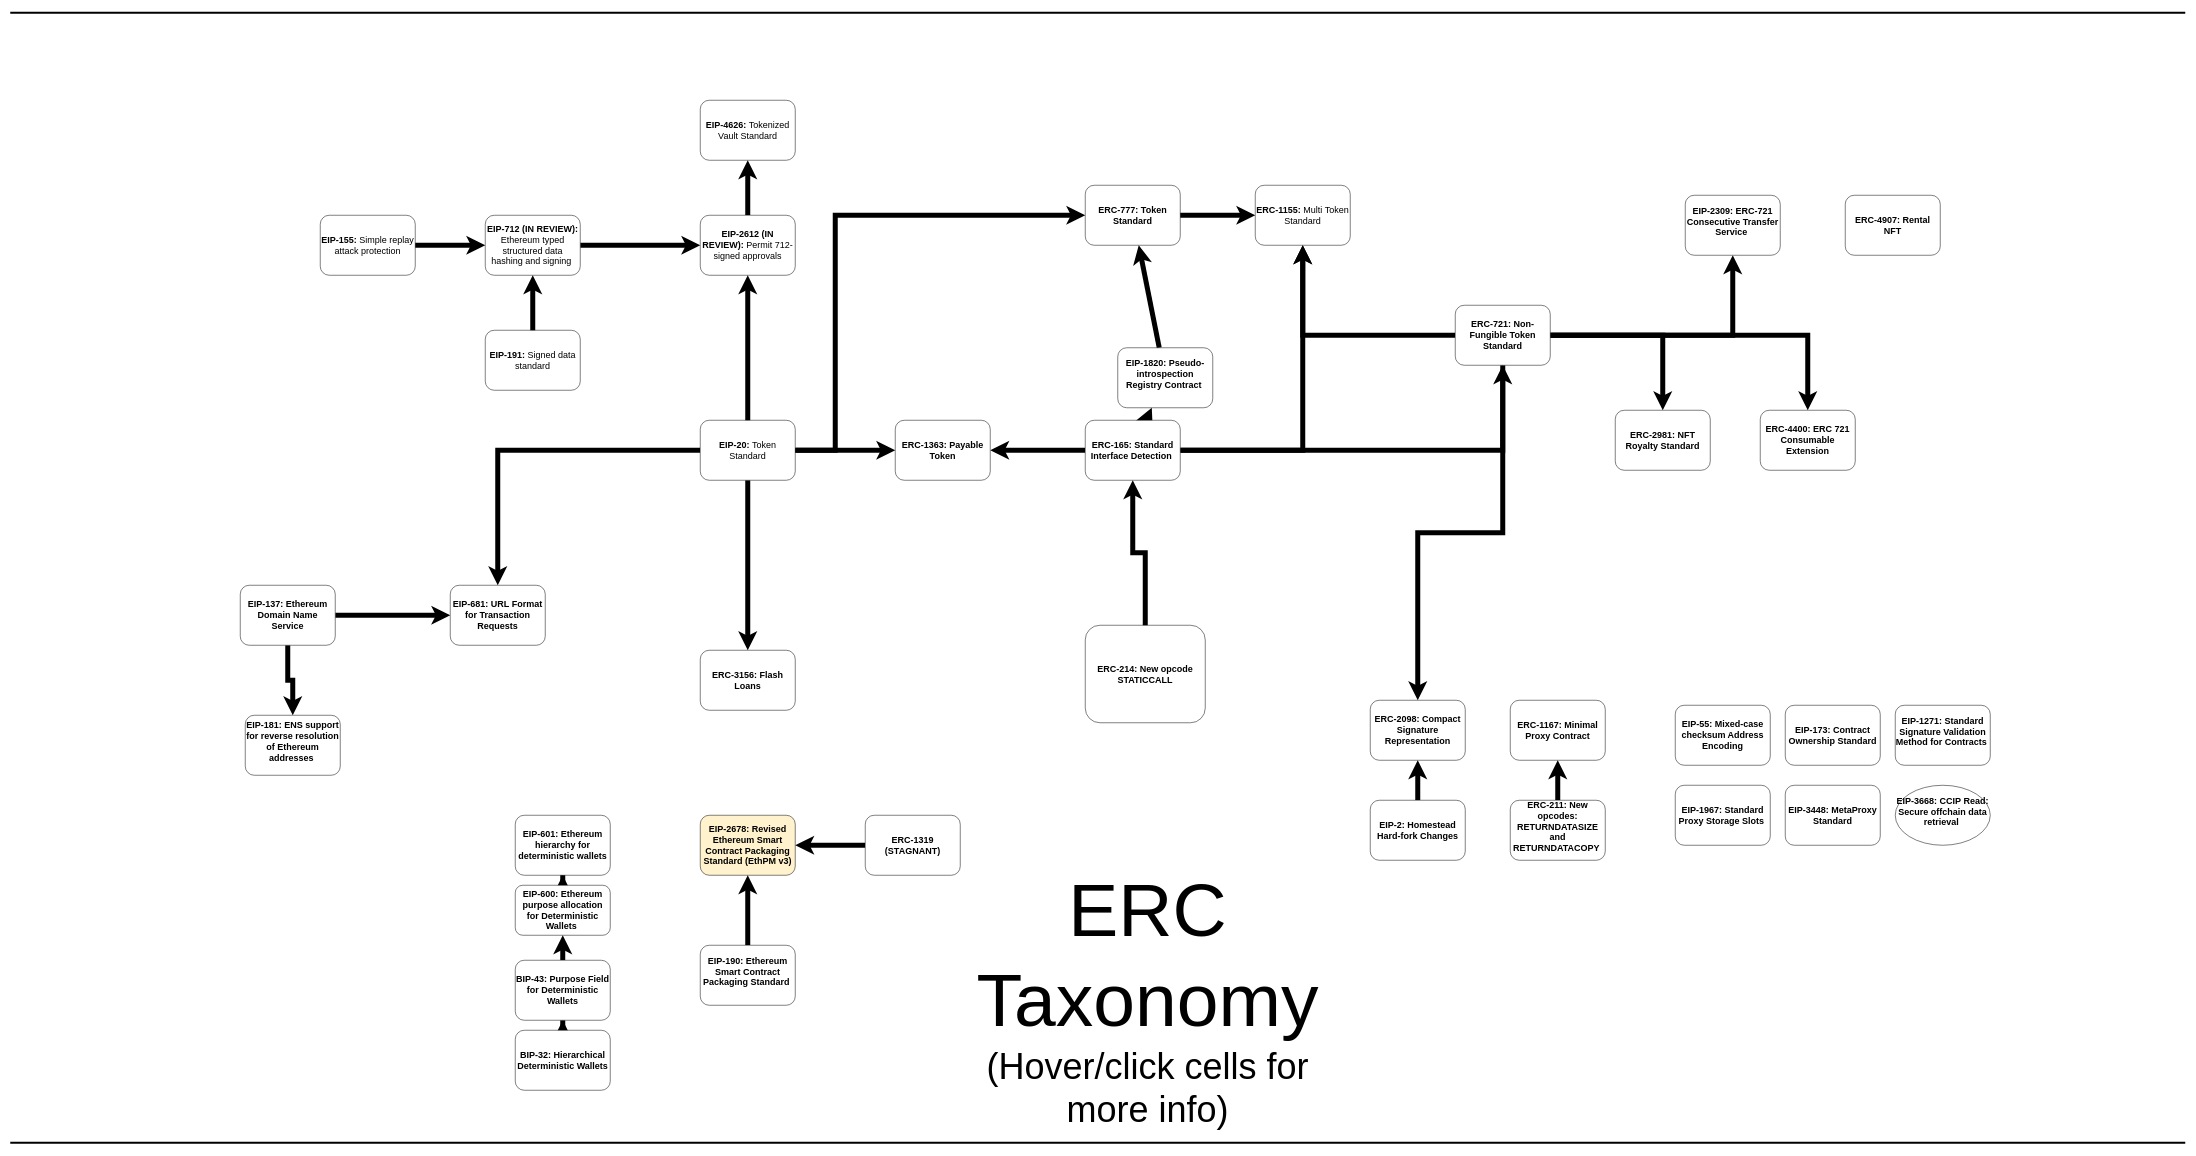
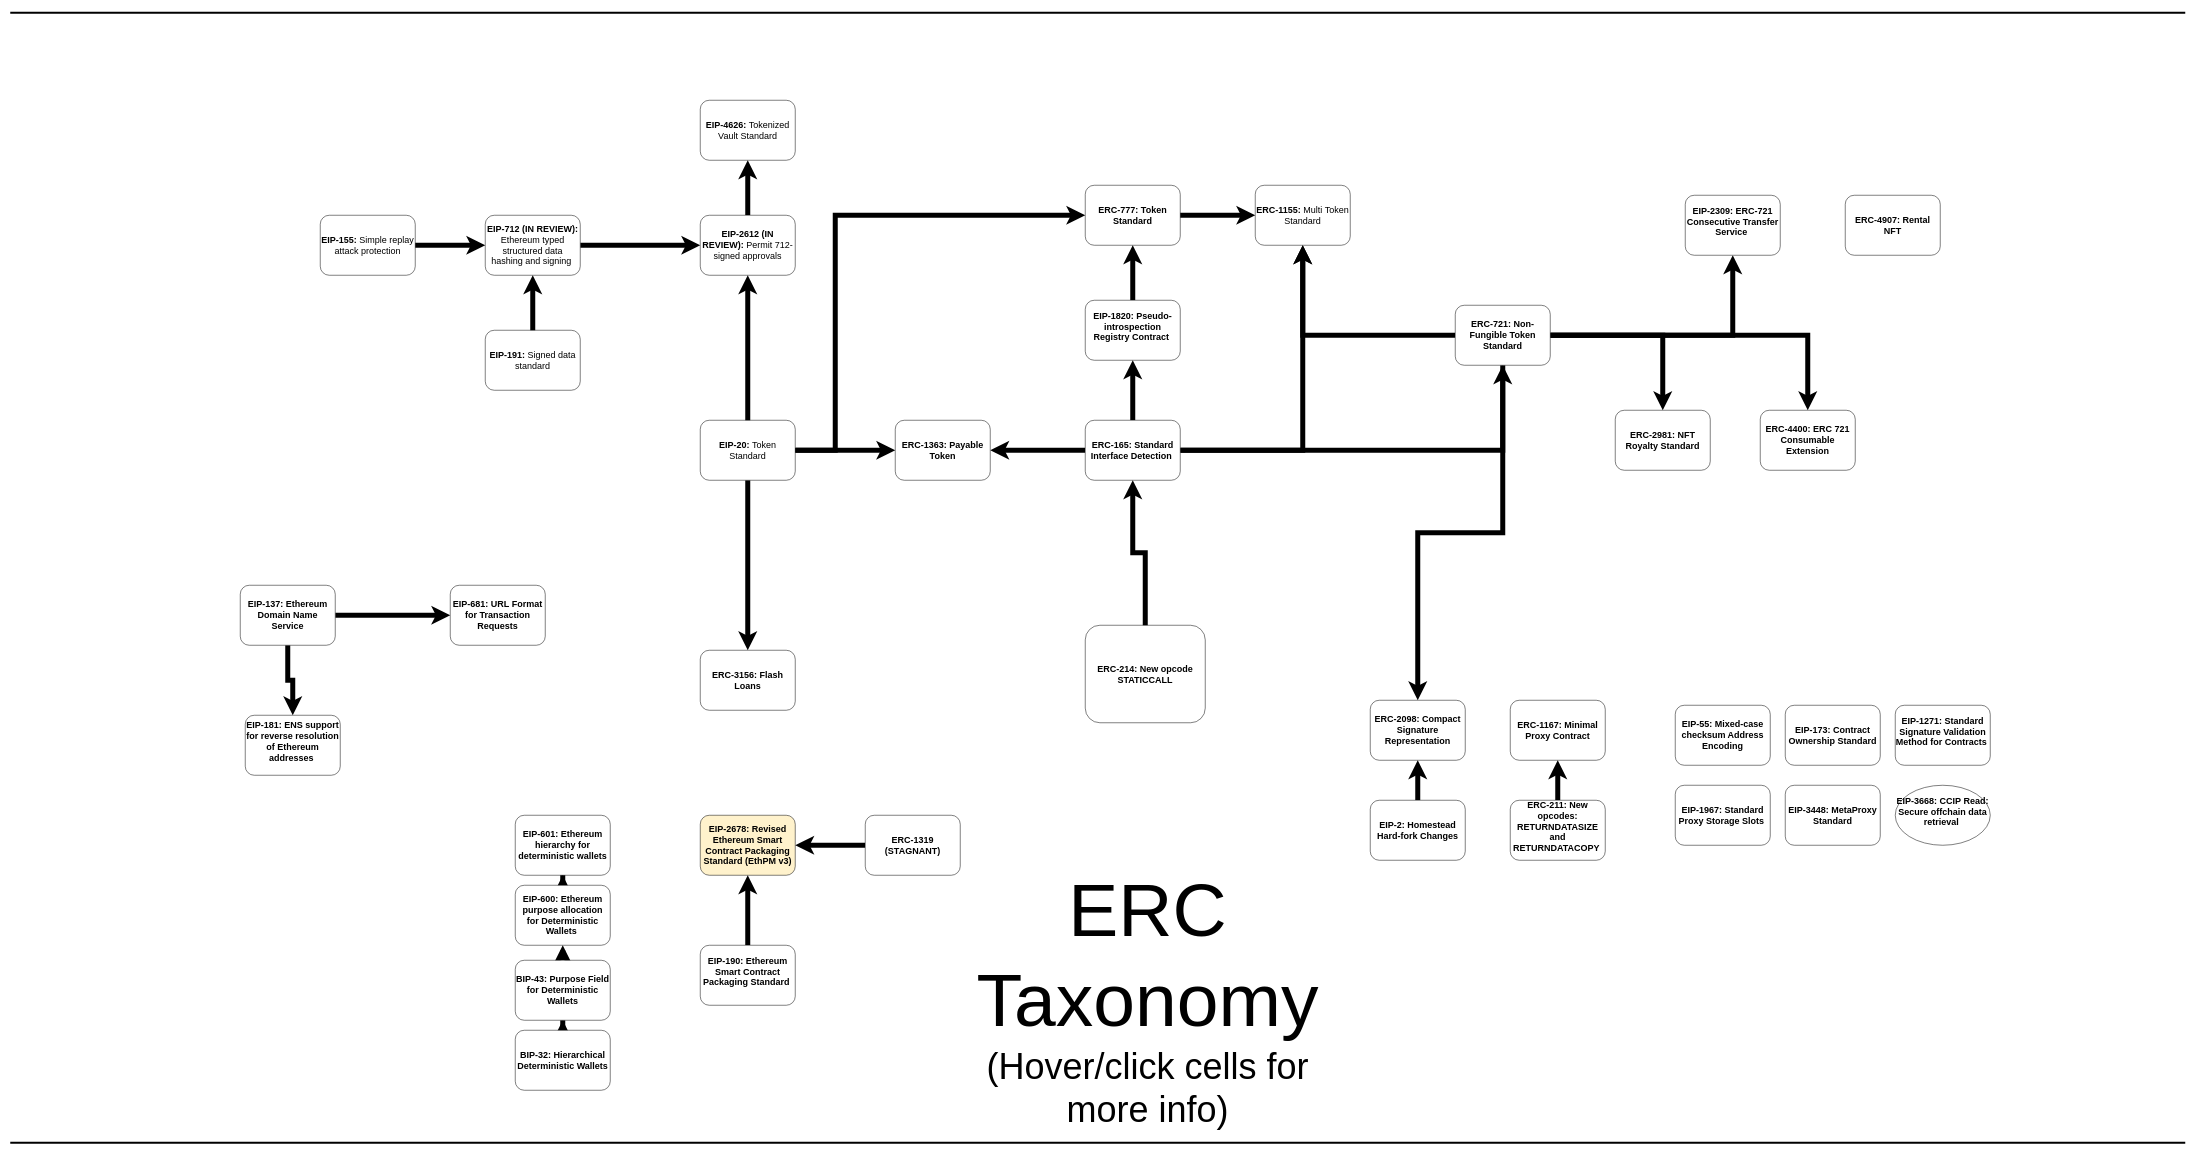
(1165, 378) -> (1133, 330)
(538, 450) -> none
(563, 910) -> (563, 915)
